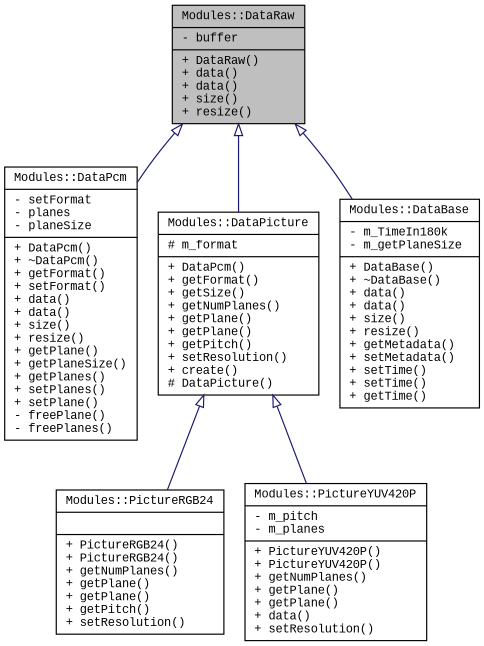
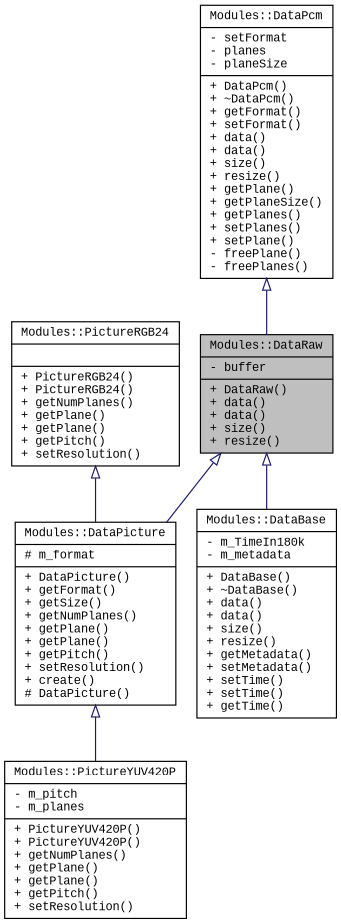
(155, 157) -> (267, 312)
(406, 245) -> (249, 555)
(207, 267) -> (78, 577)
(183, 448) -> (96, 500)
(283, 616) -> (57, 894)
